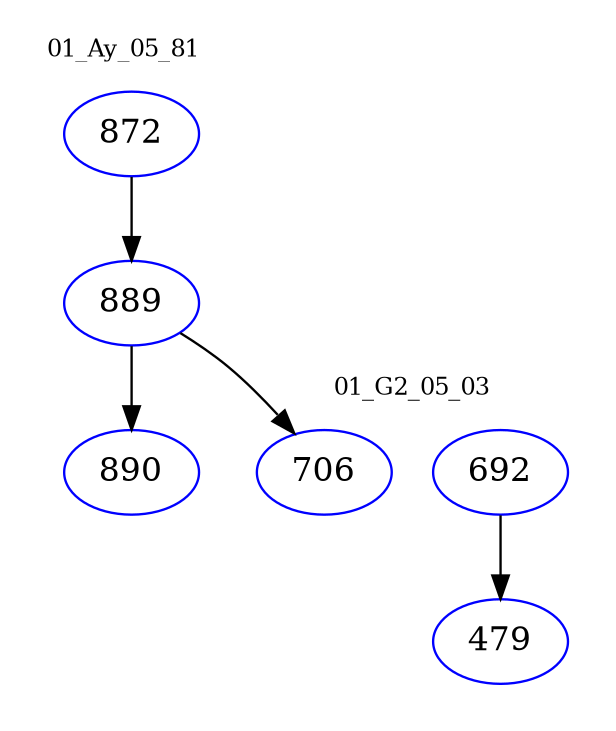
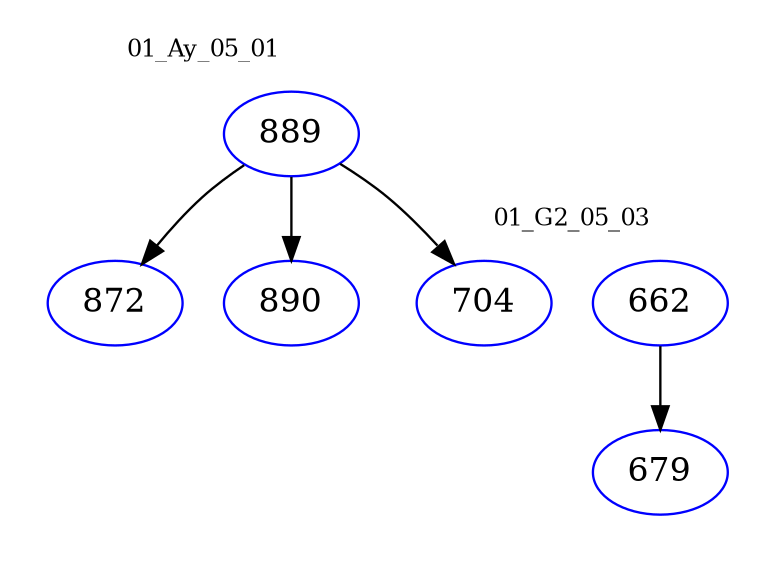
(123, 51) -> (203, 51)
(132, 207) -> (197, 202)
(324, 472) -> (484, 303)
(501, 472) -> (660, 303)
(501, 642) -> (660, 472)
